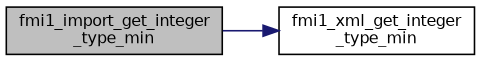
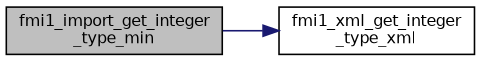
(377, 31) -> (377, 31)
